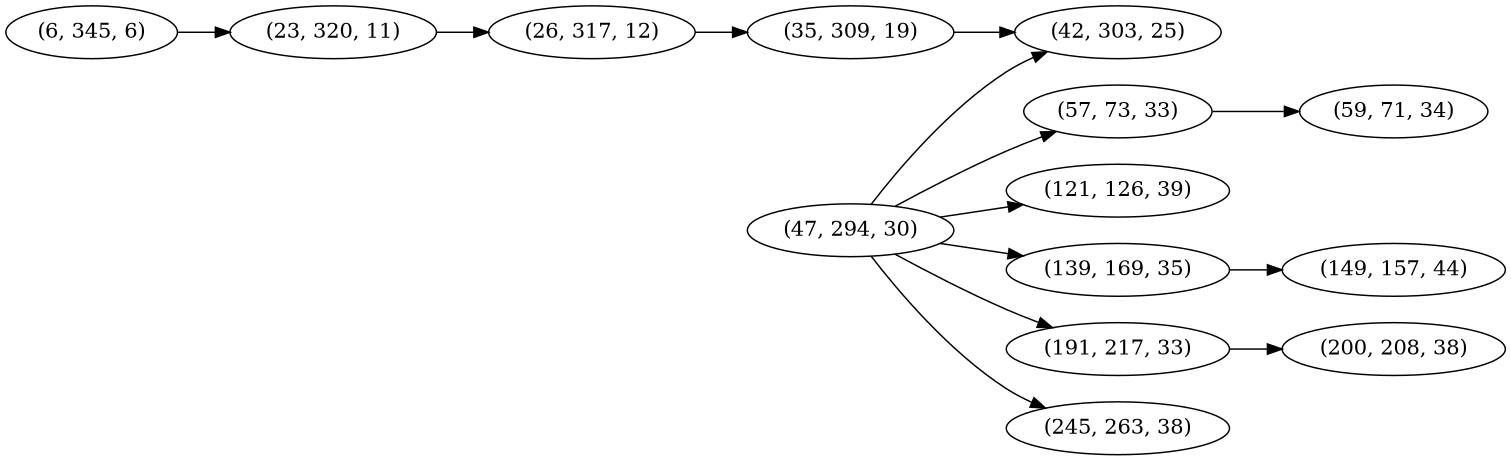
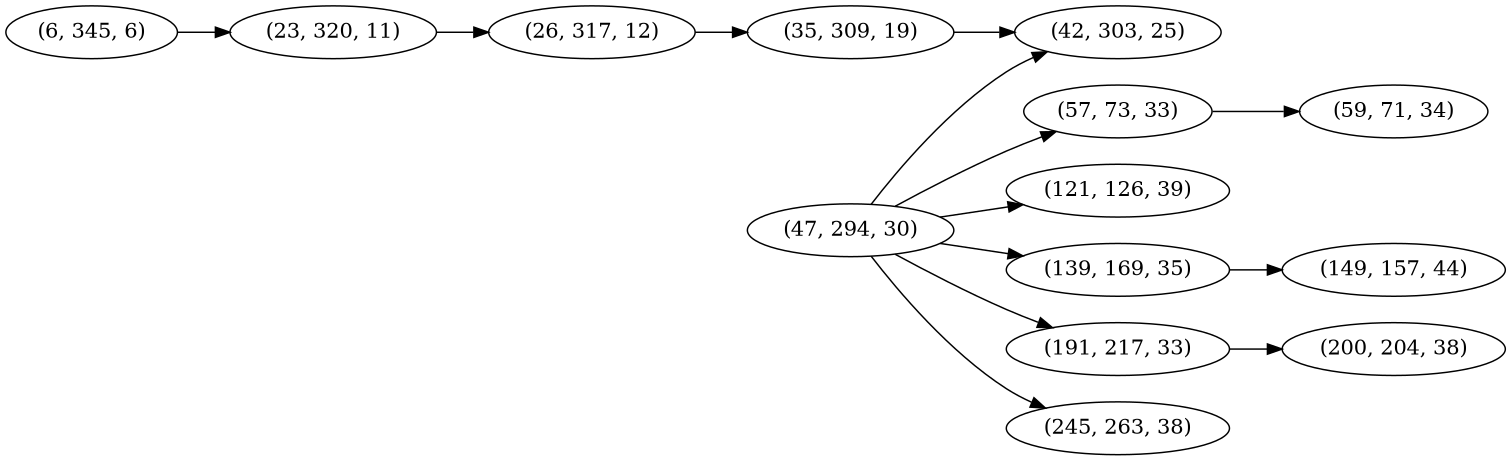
(1394, 349) -> (1394, 349)
